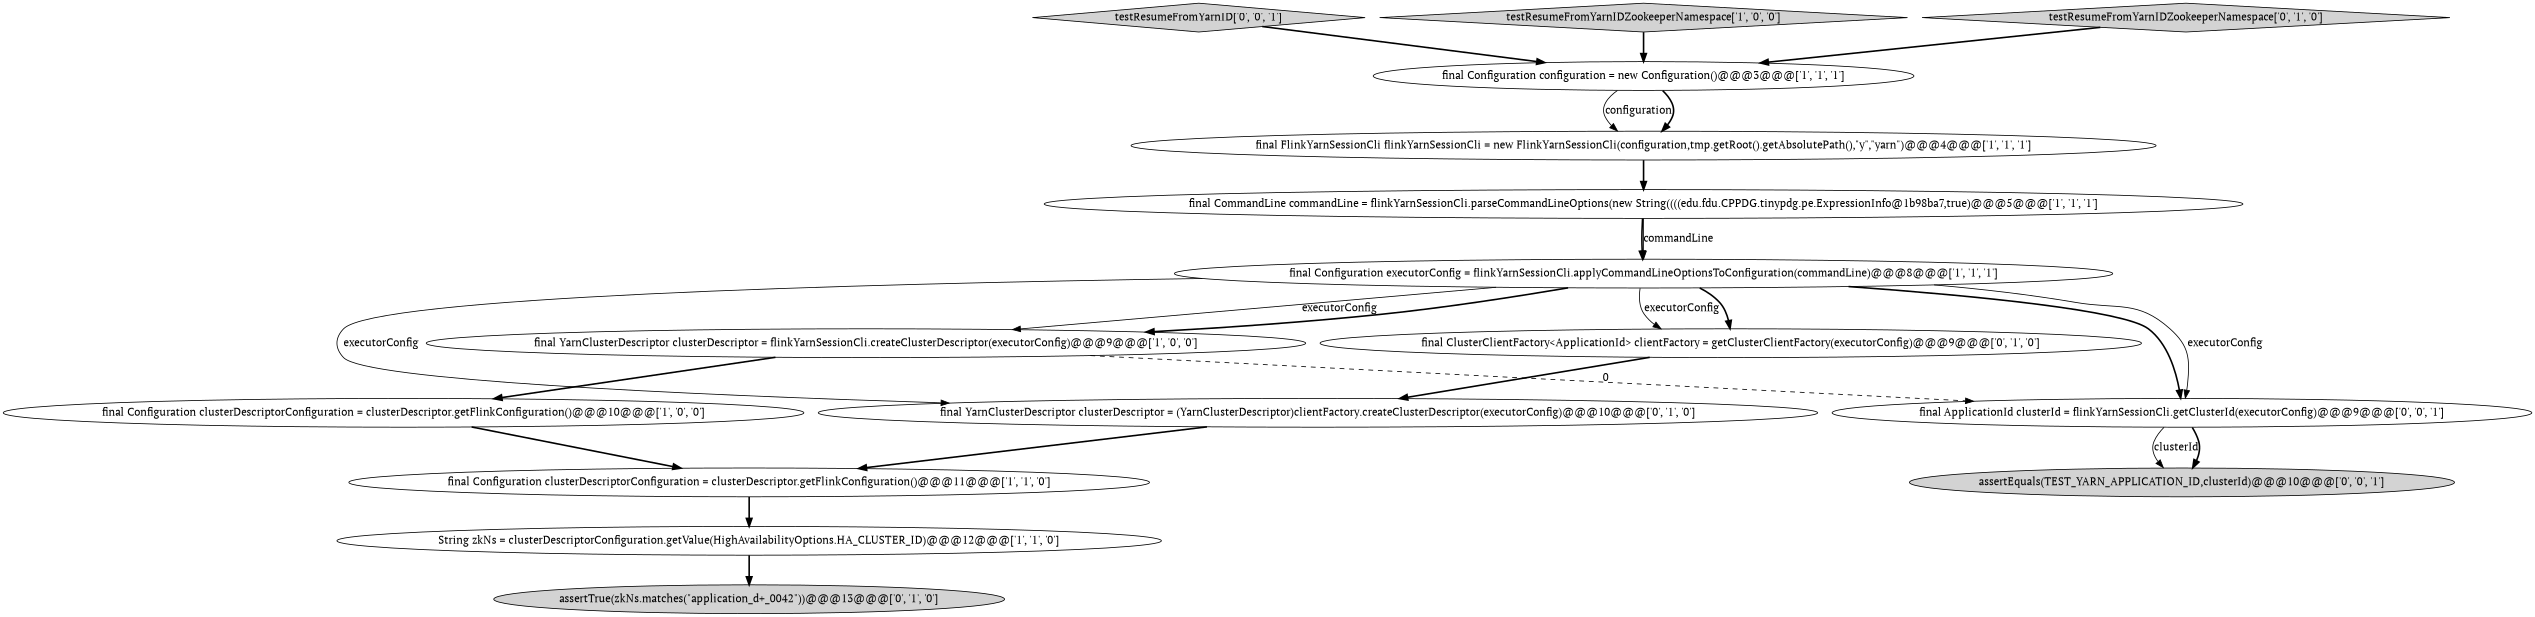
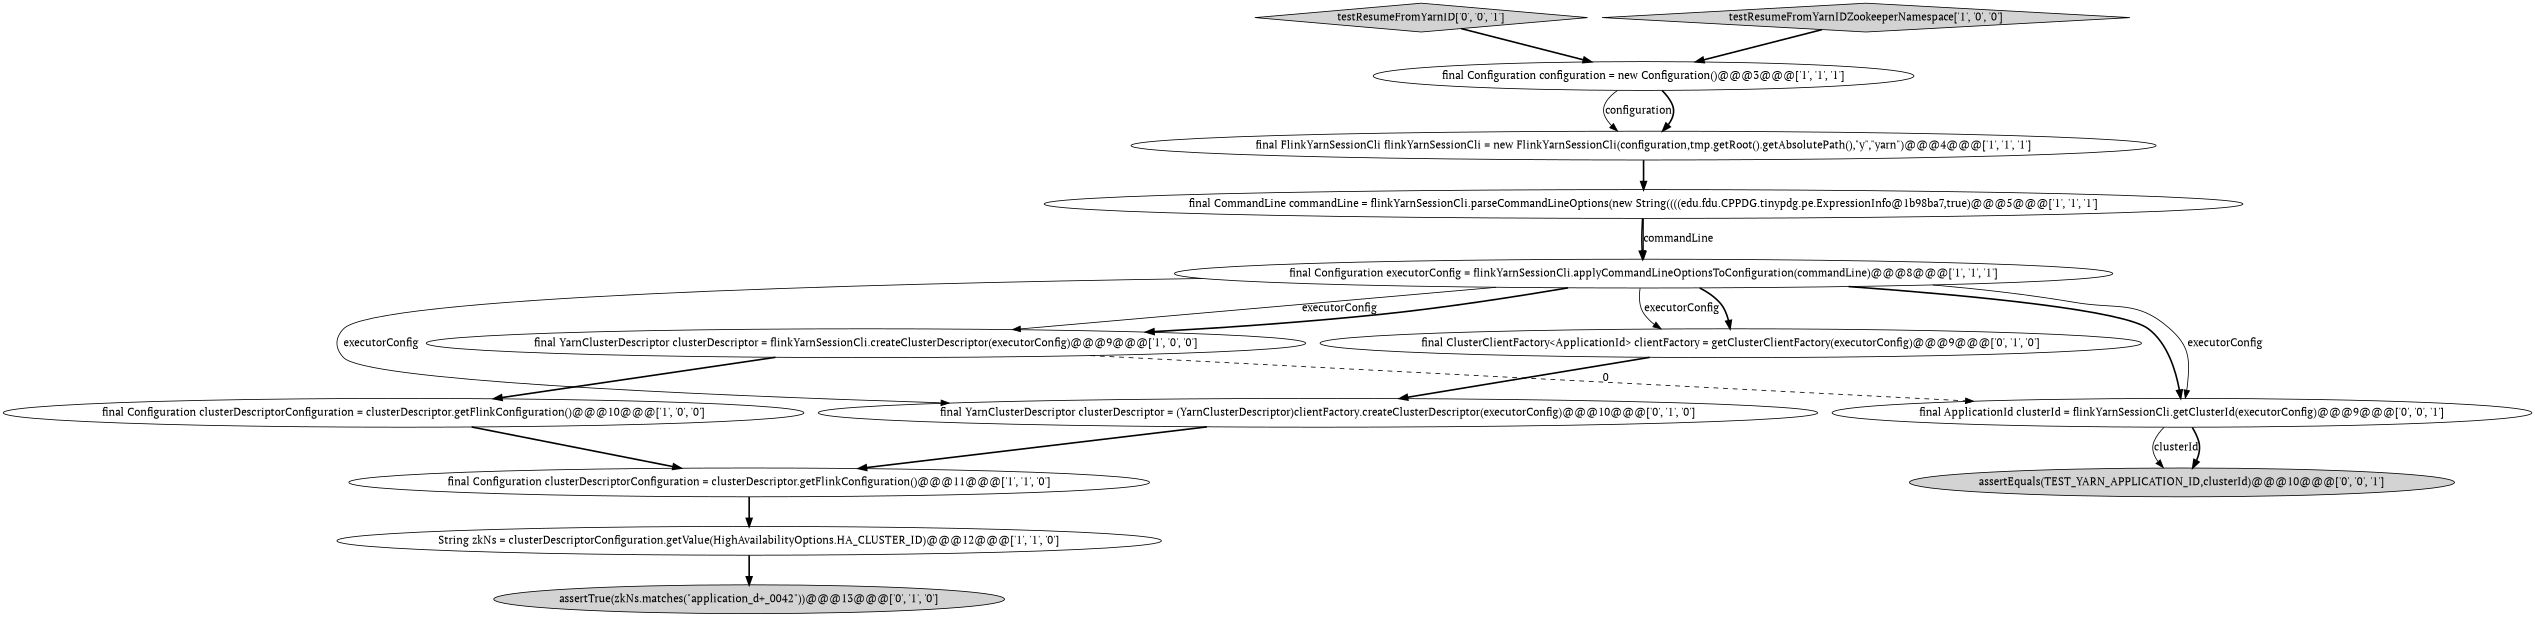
(2186, 18) -> none
